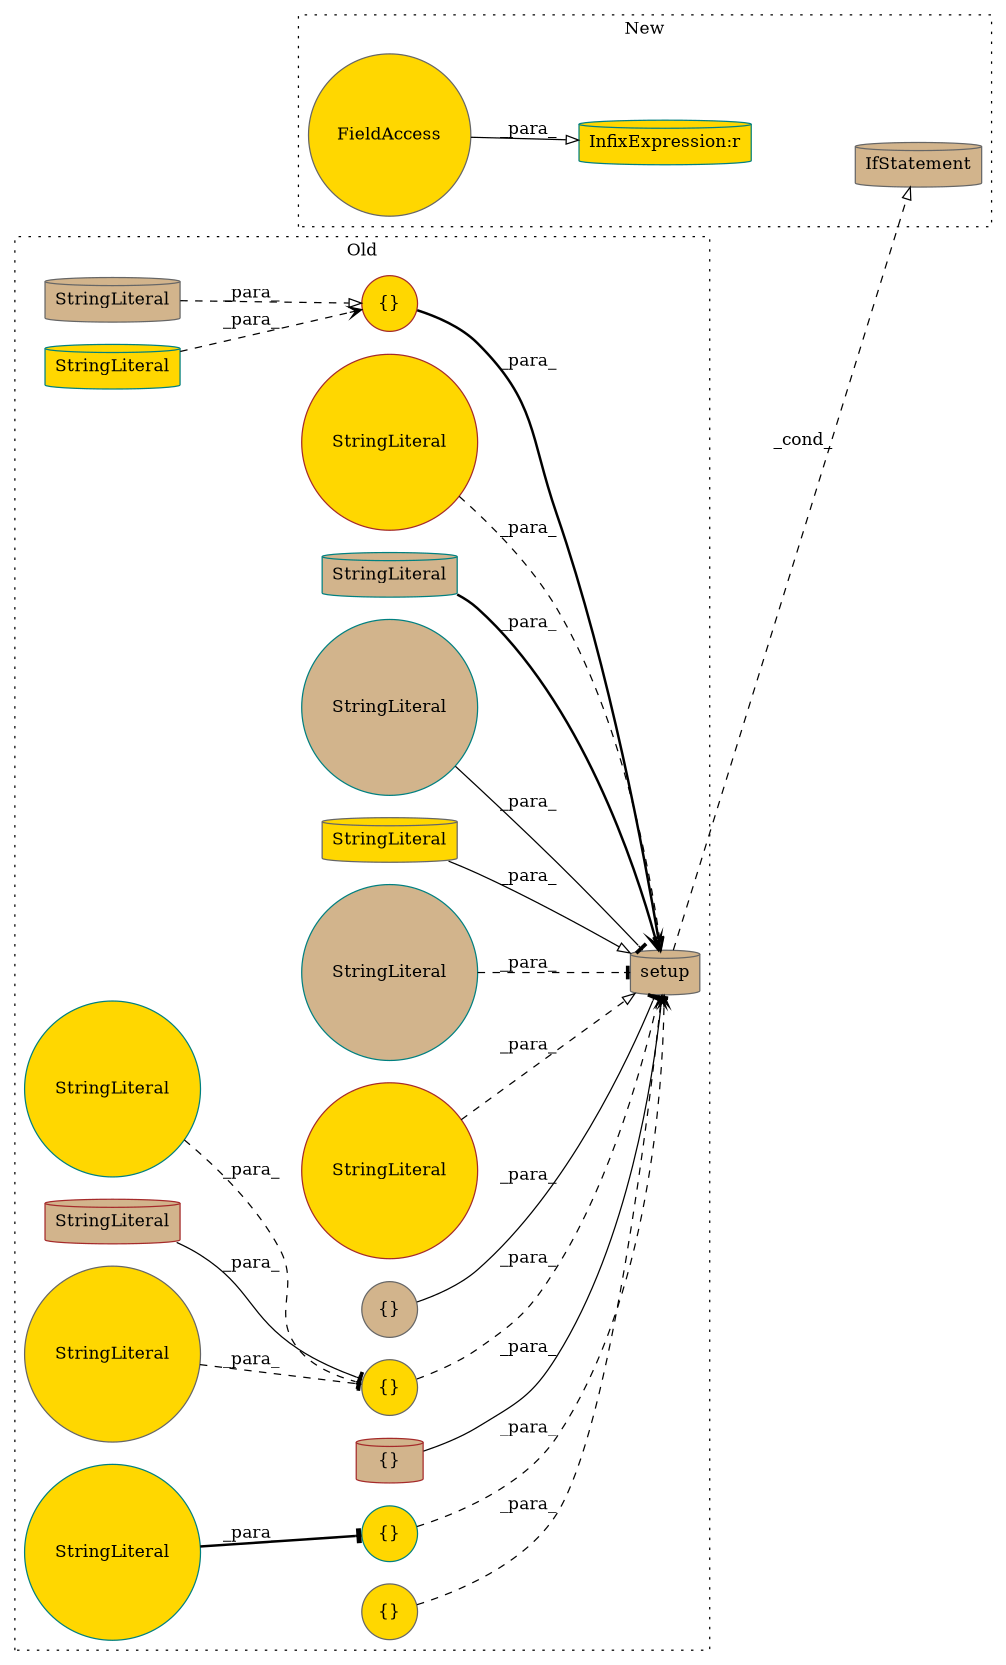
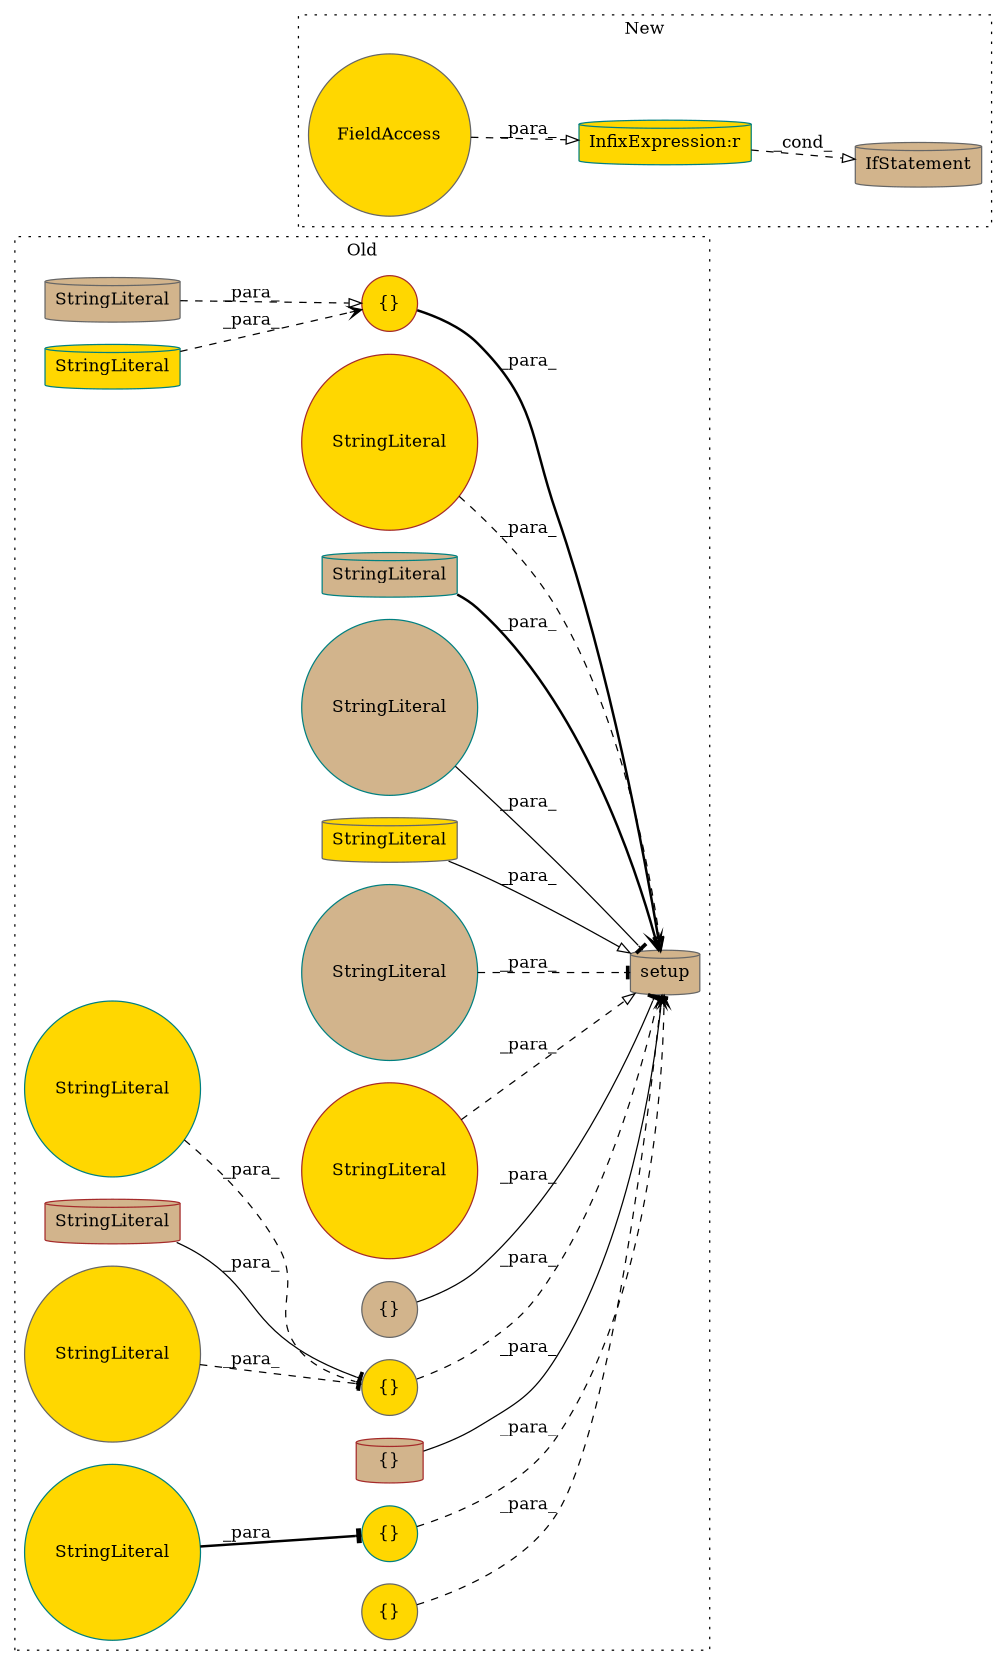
(518, 139) -> (518, 139)
(790, 575) -> (797, 154)
